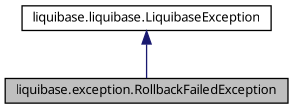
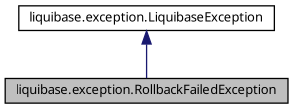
(147, 18) -> (147, 18)
